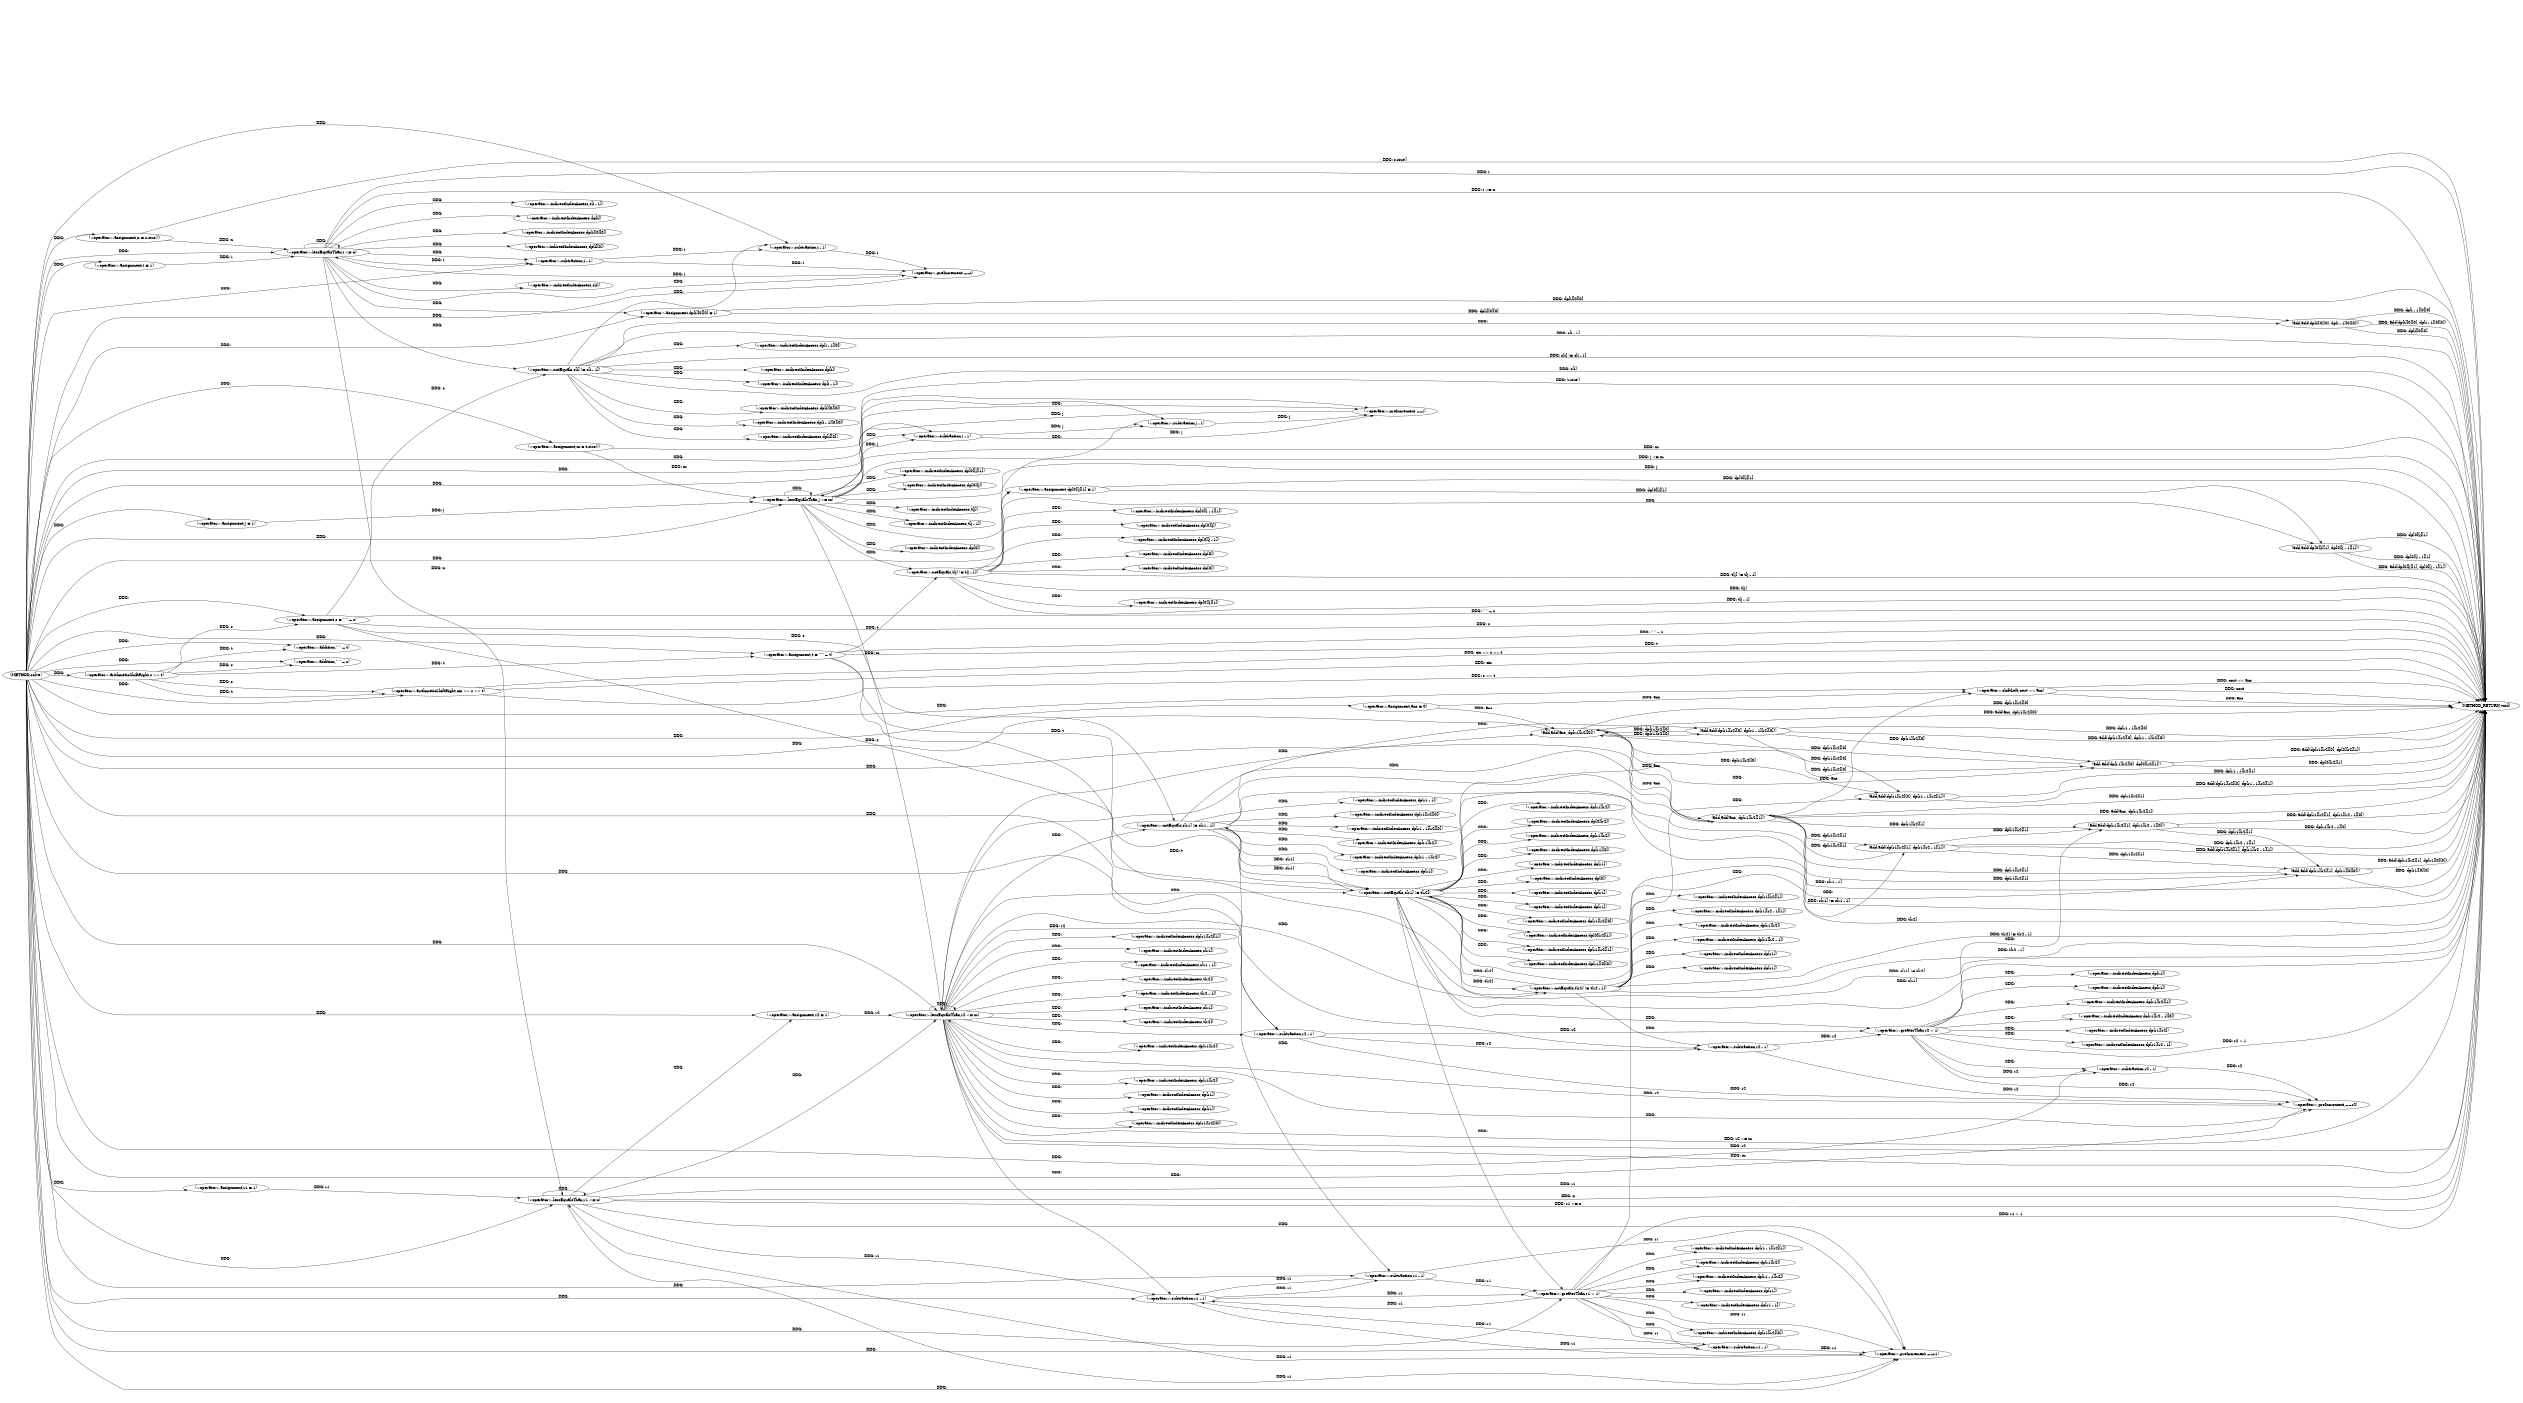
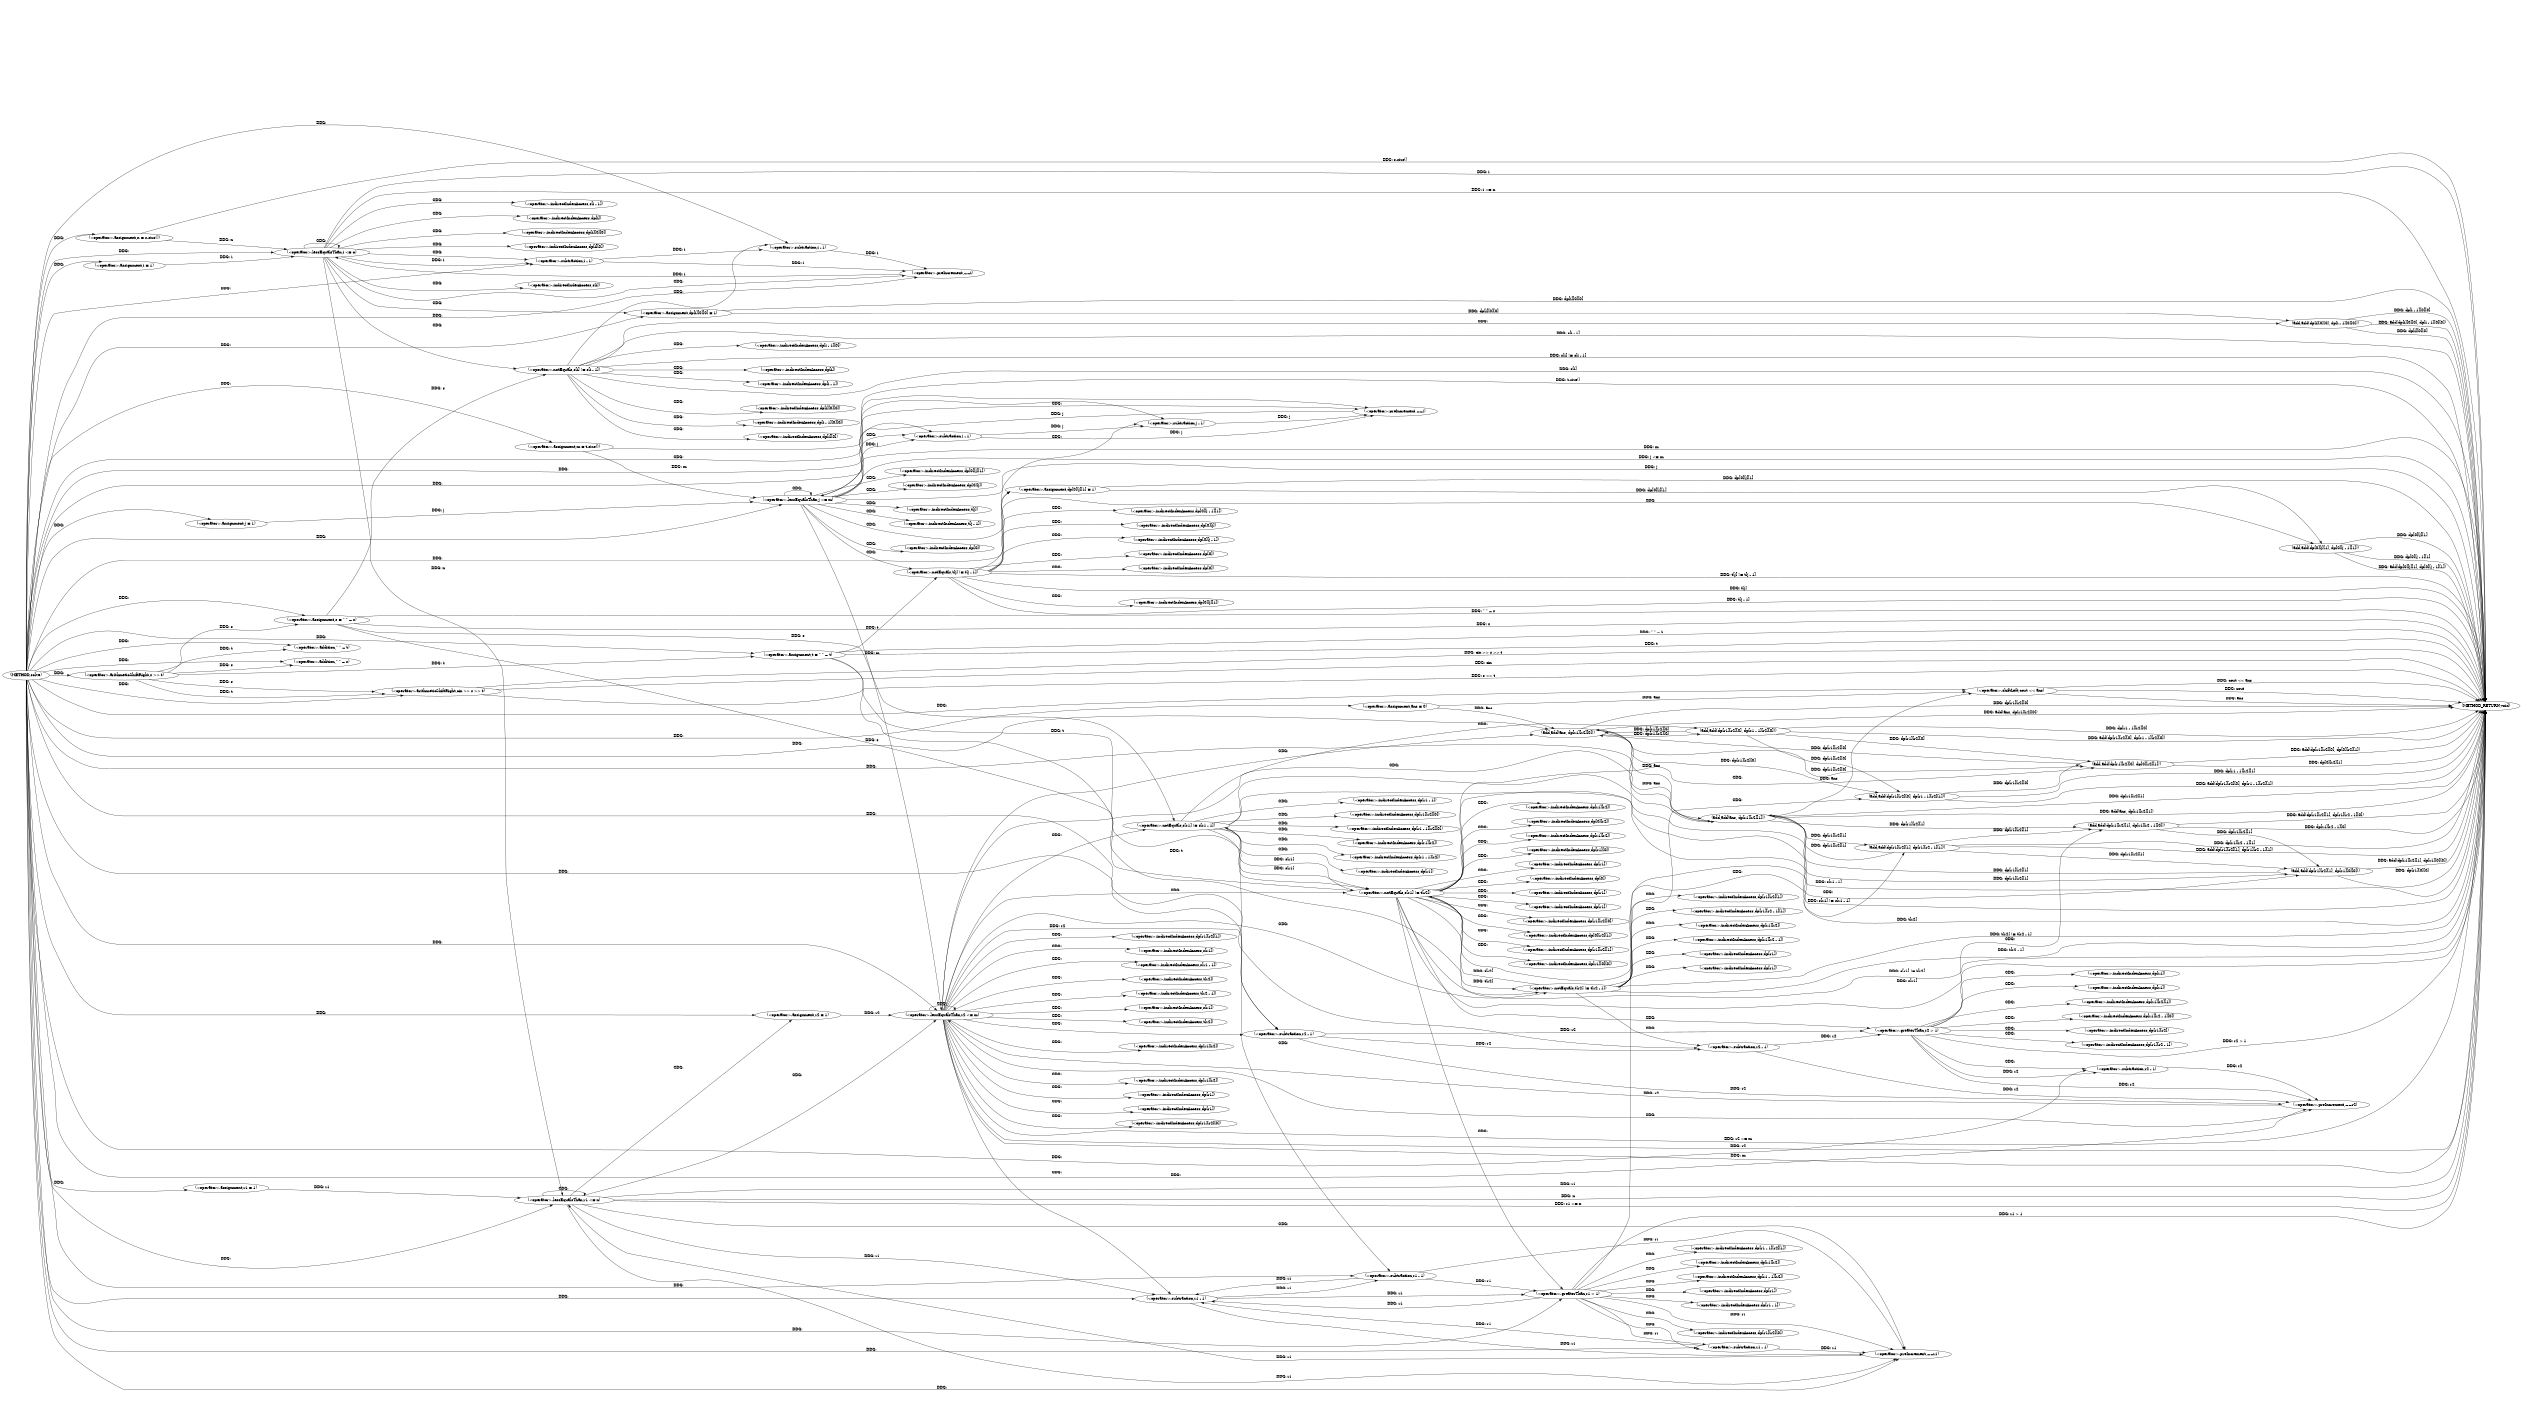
none -> (2015, 790)
